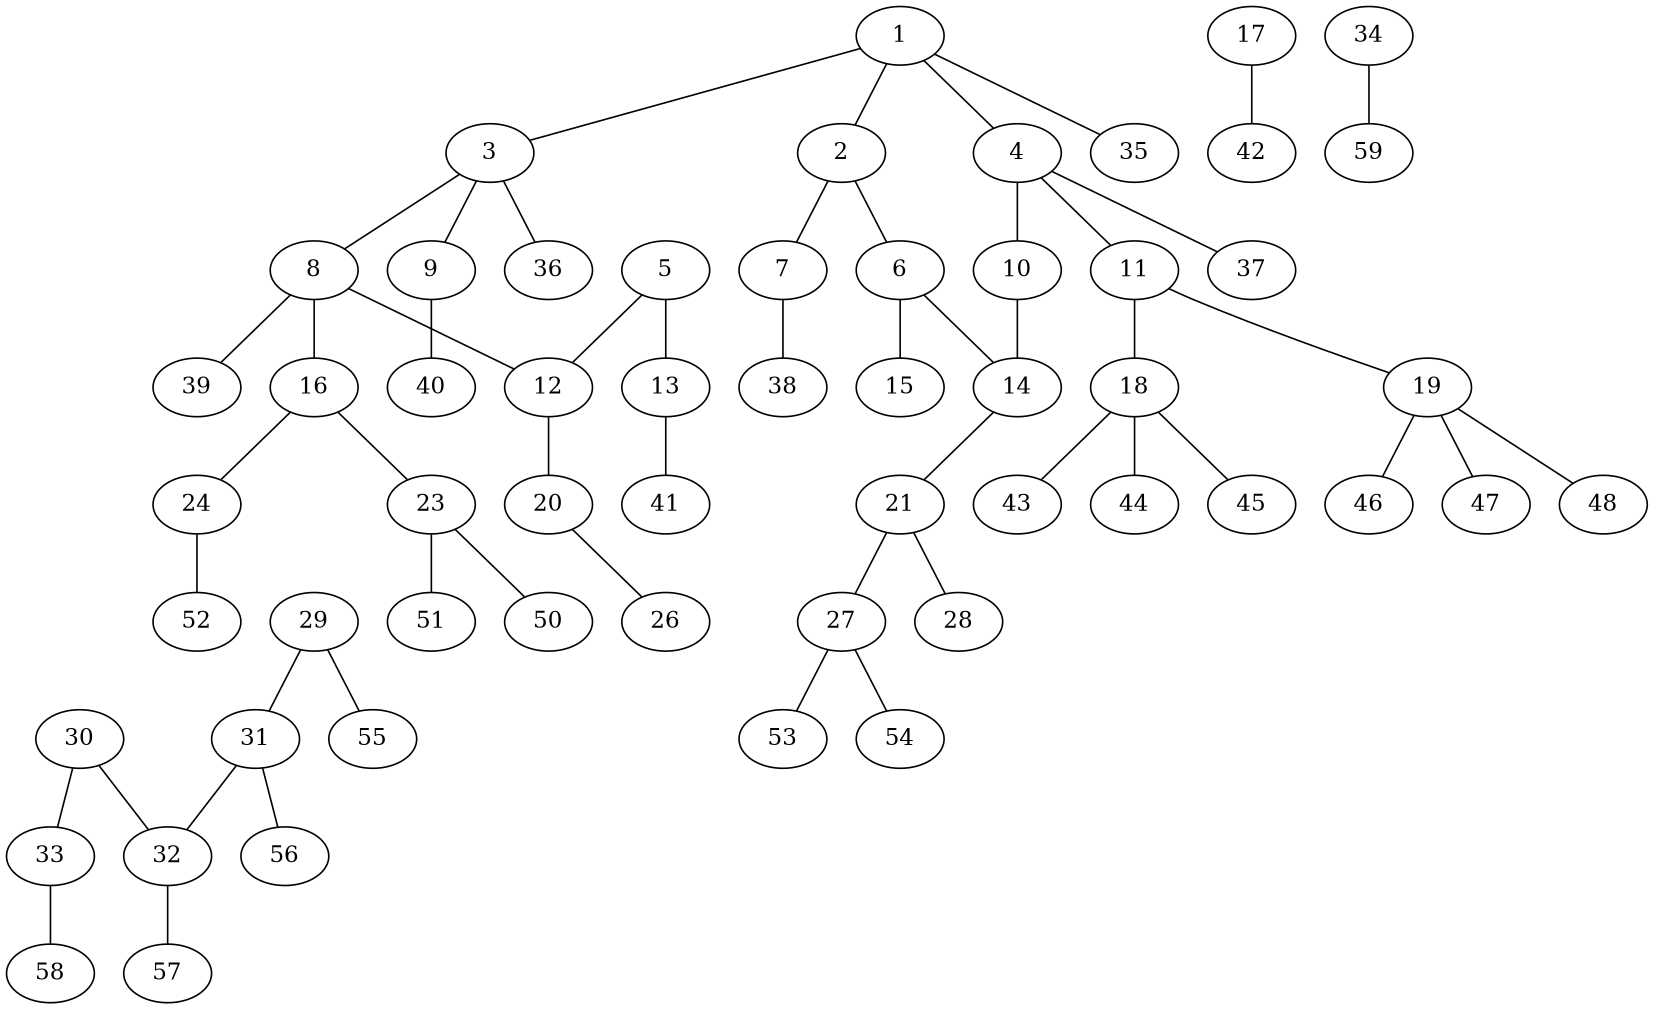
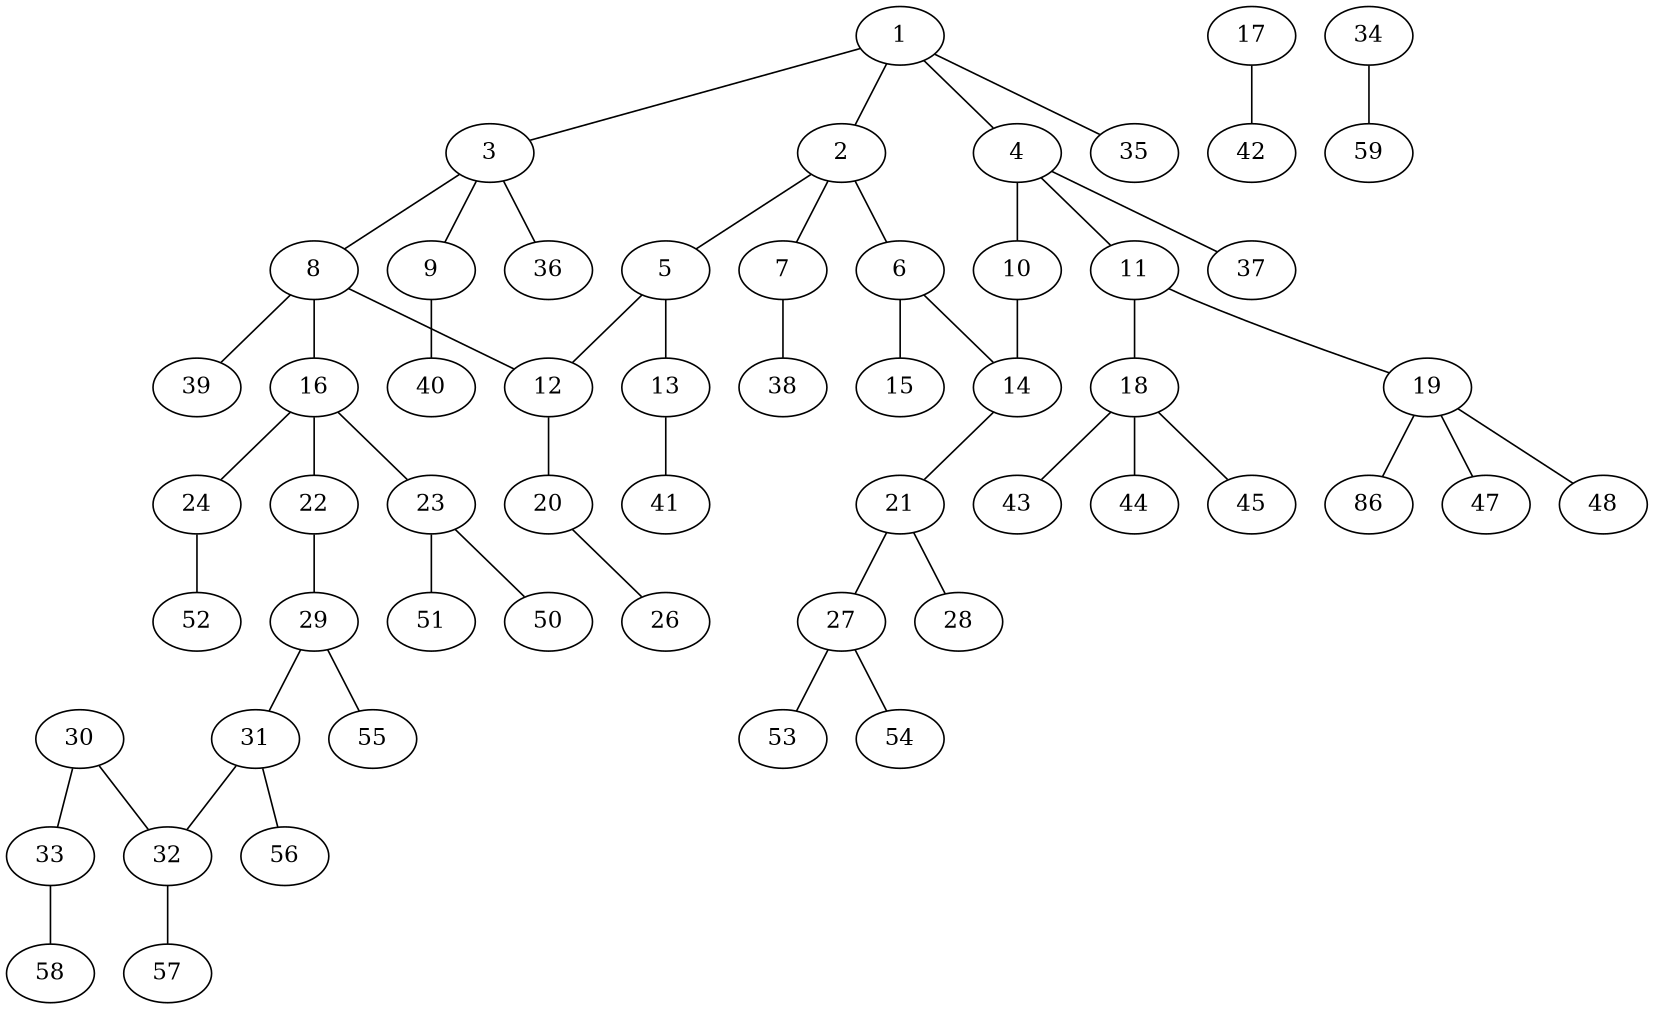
none -> (753, 212)
none -> (314, 505)
(1369, 505) -> (1369, 505)
